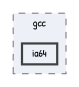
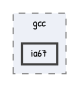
(40, 54) -> (40, 54)
